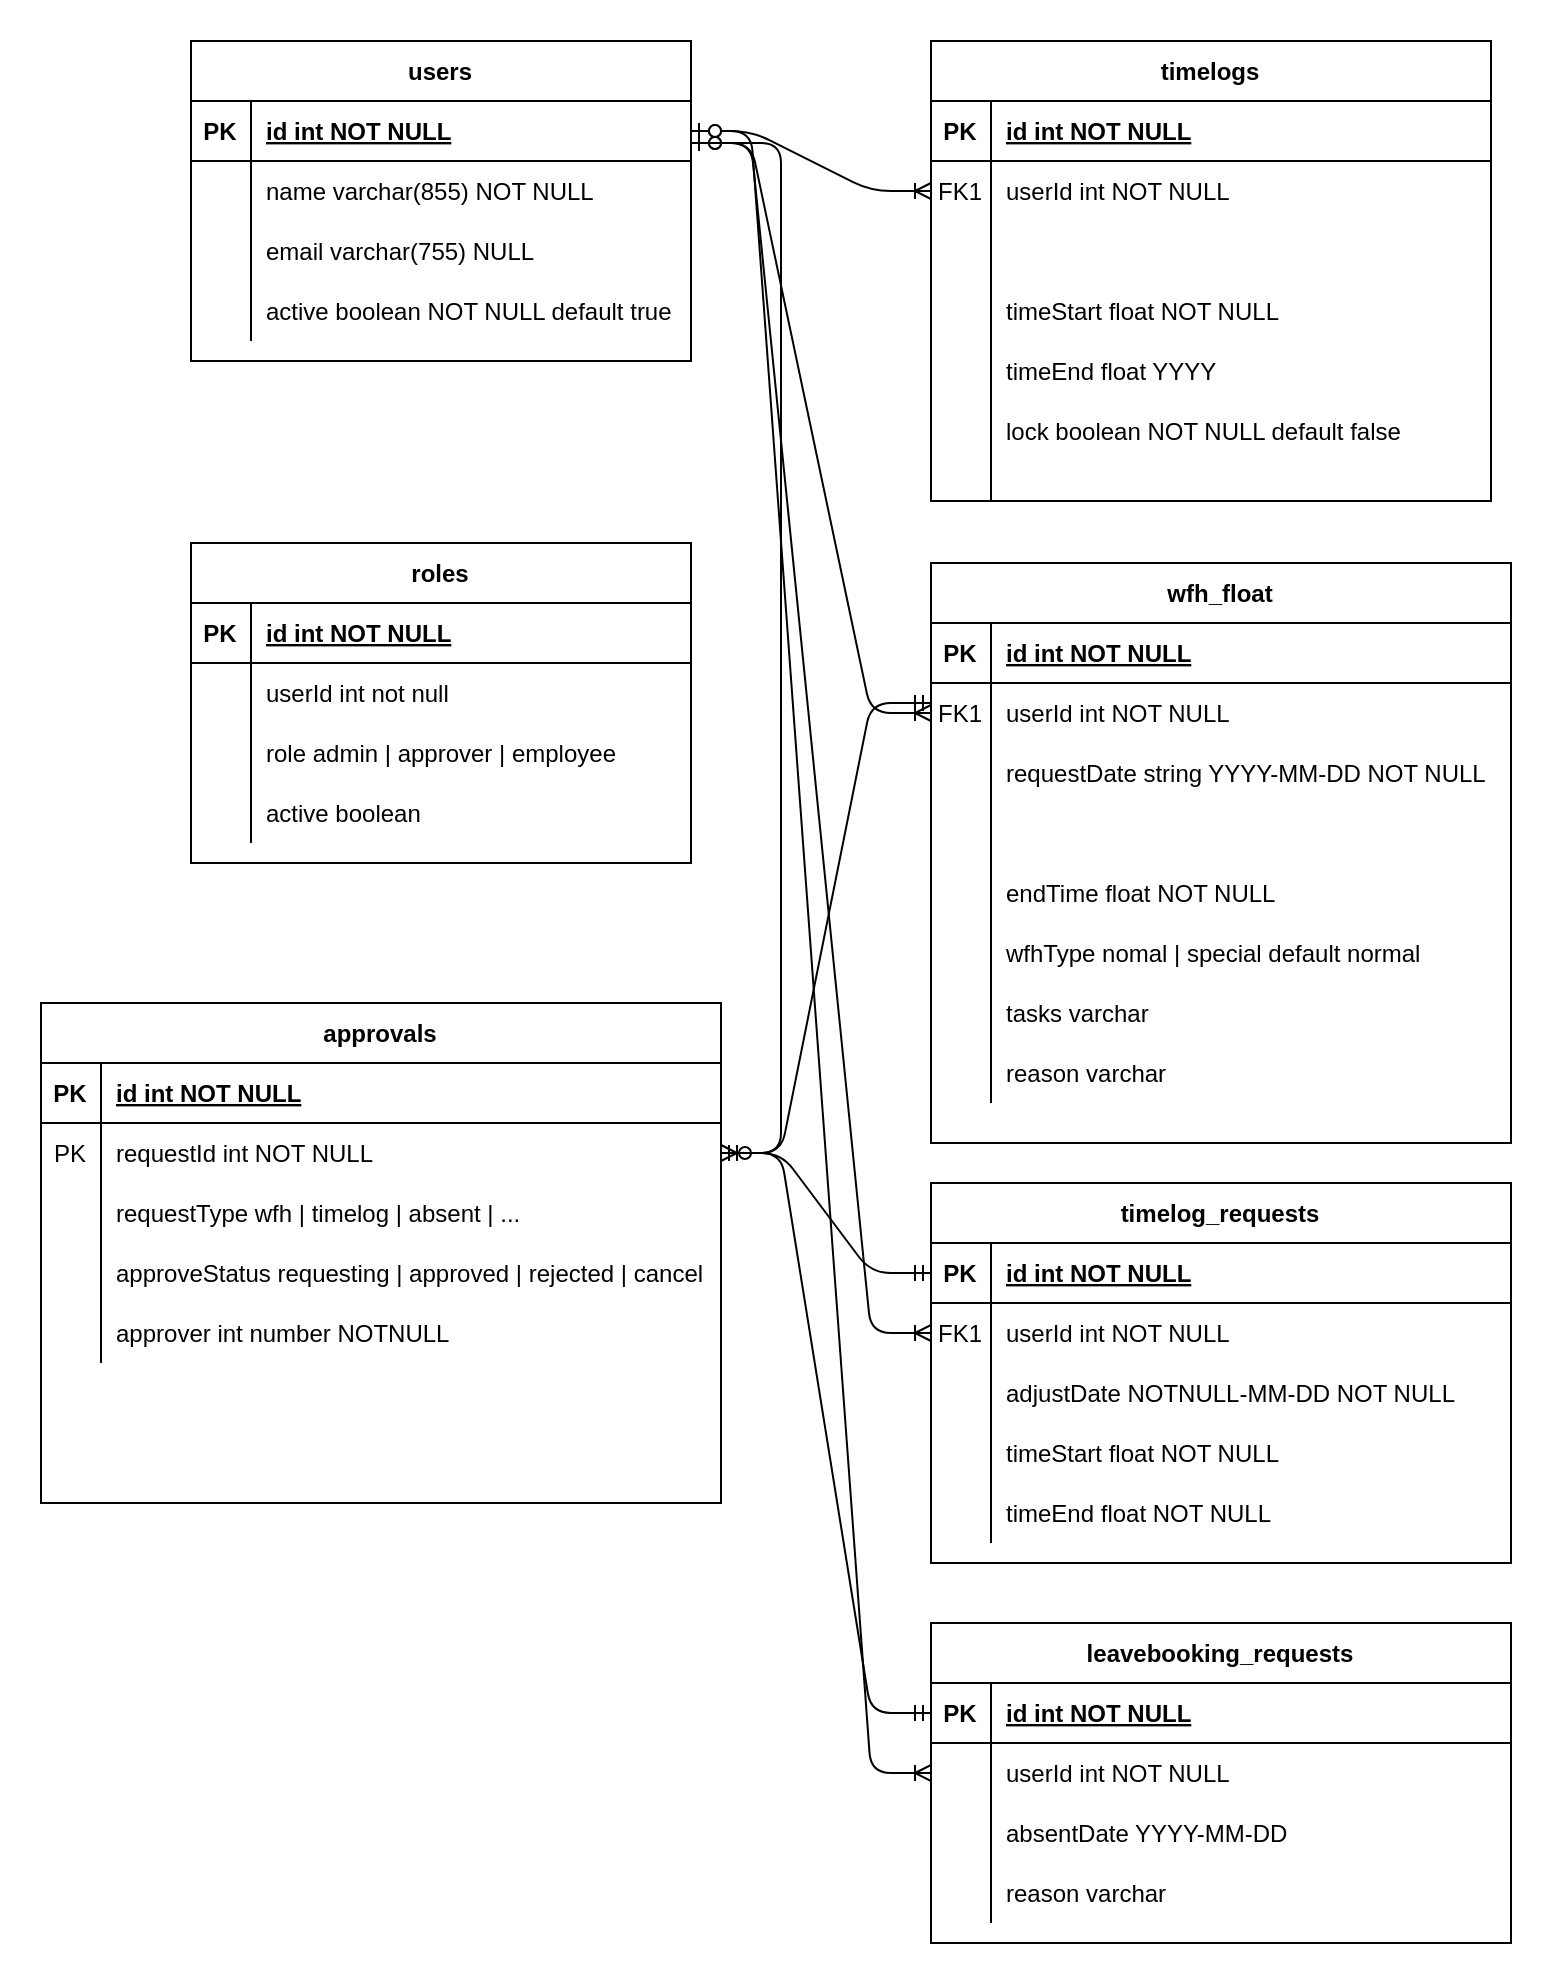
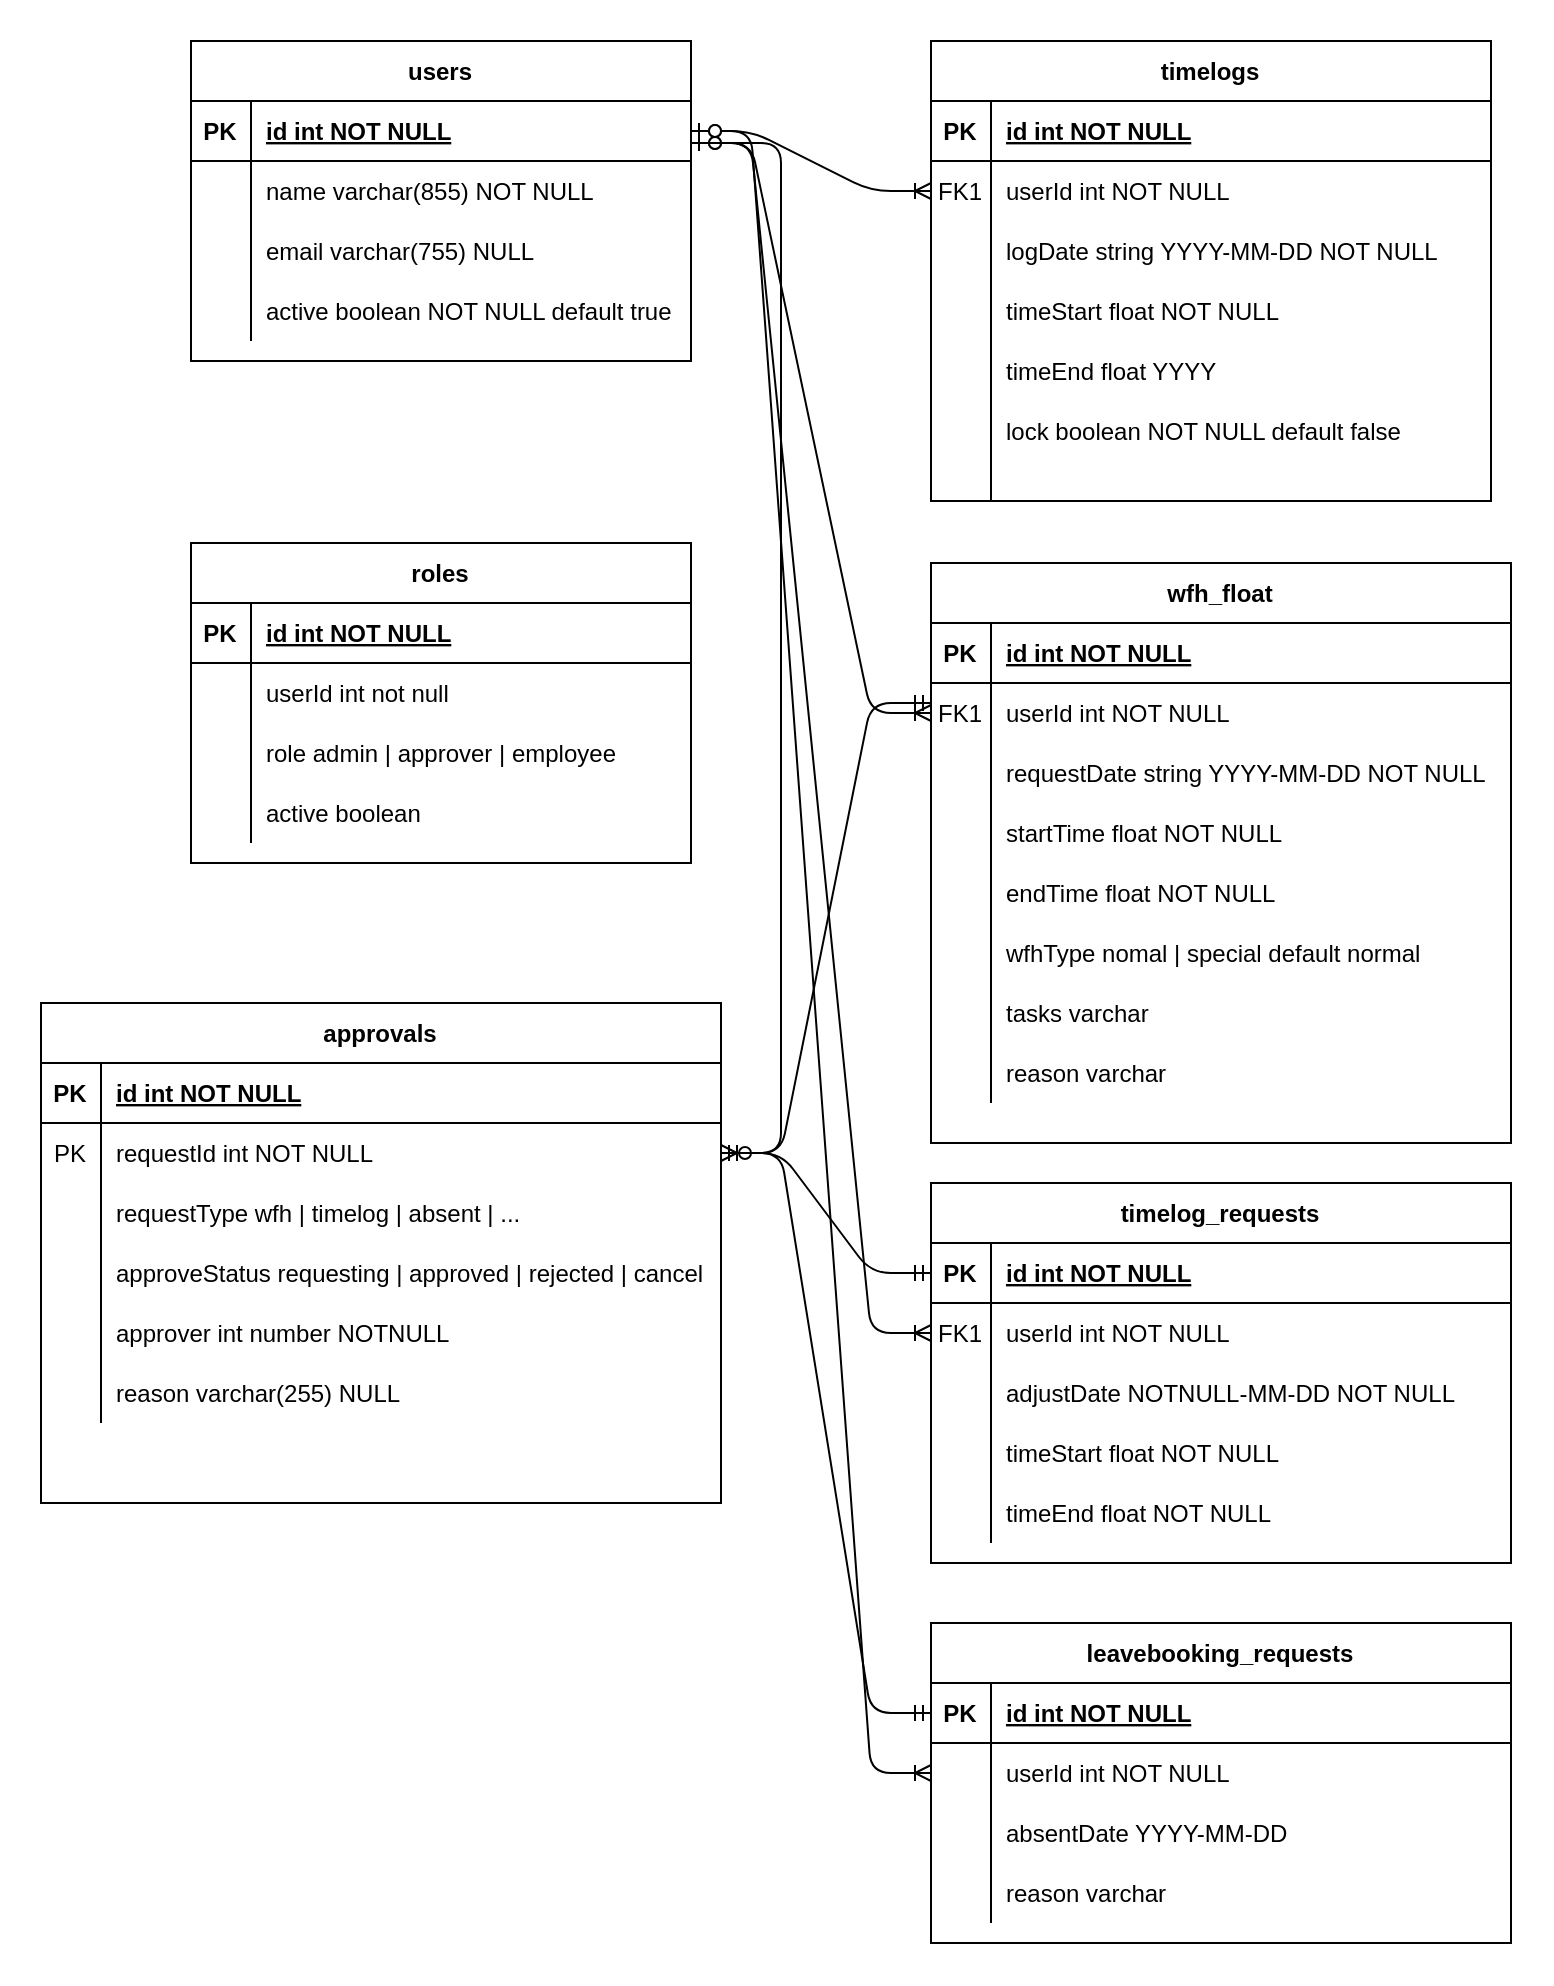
none -> (1241, 251)
none -> (1251, 833)
none -> (411, 1393)
